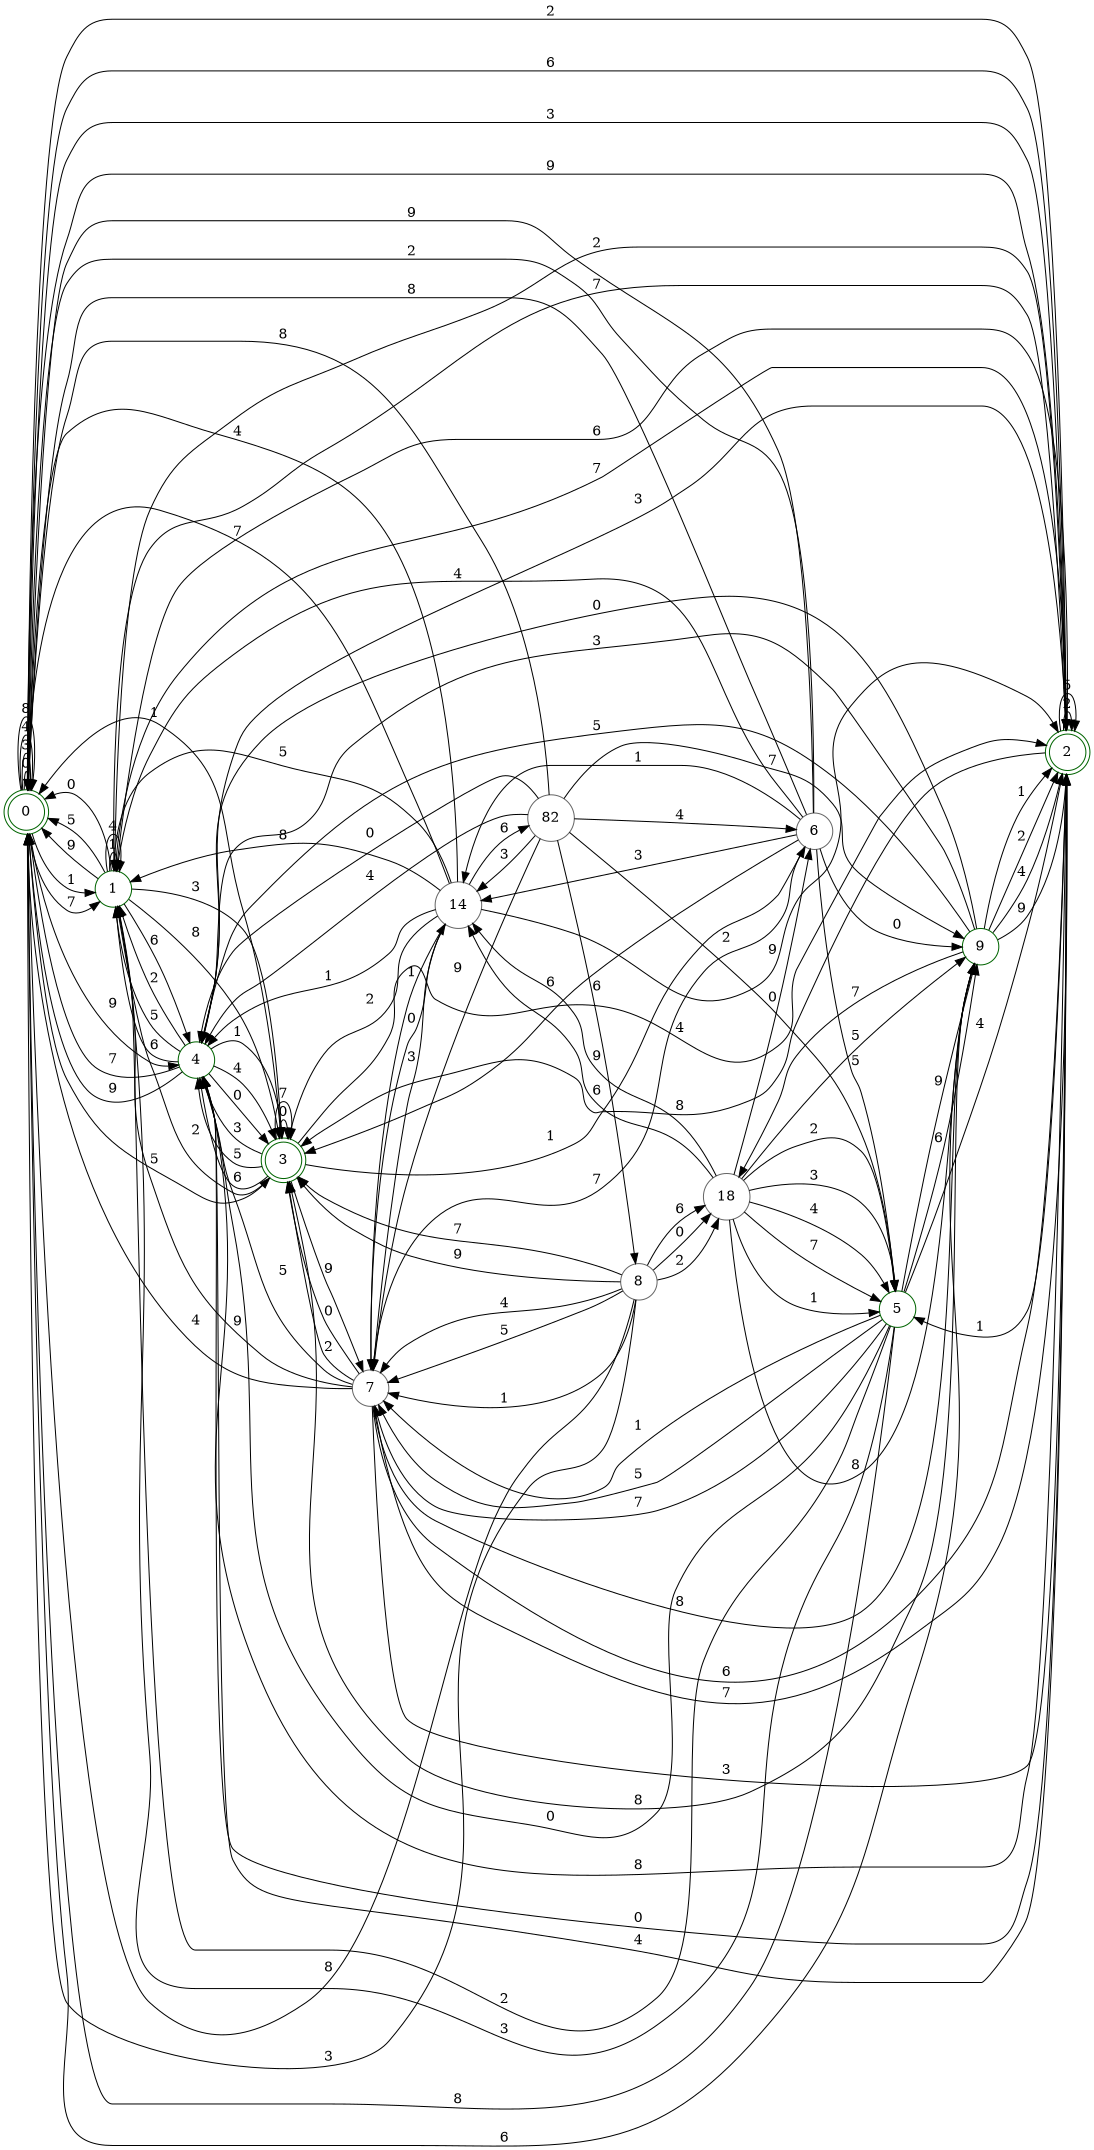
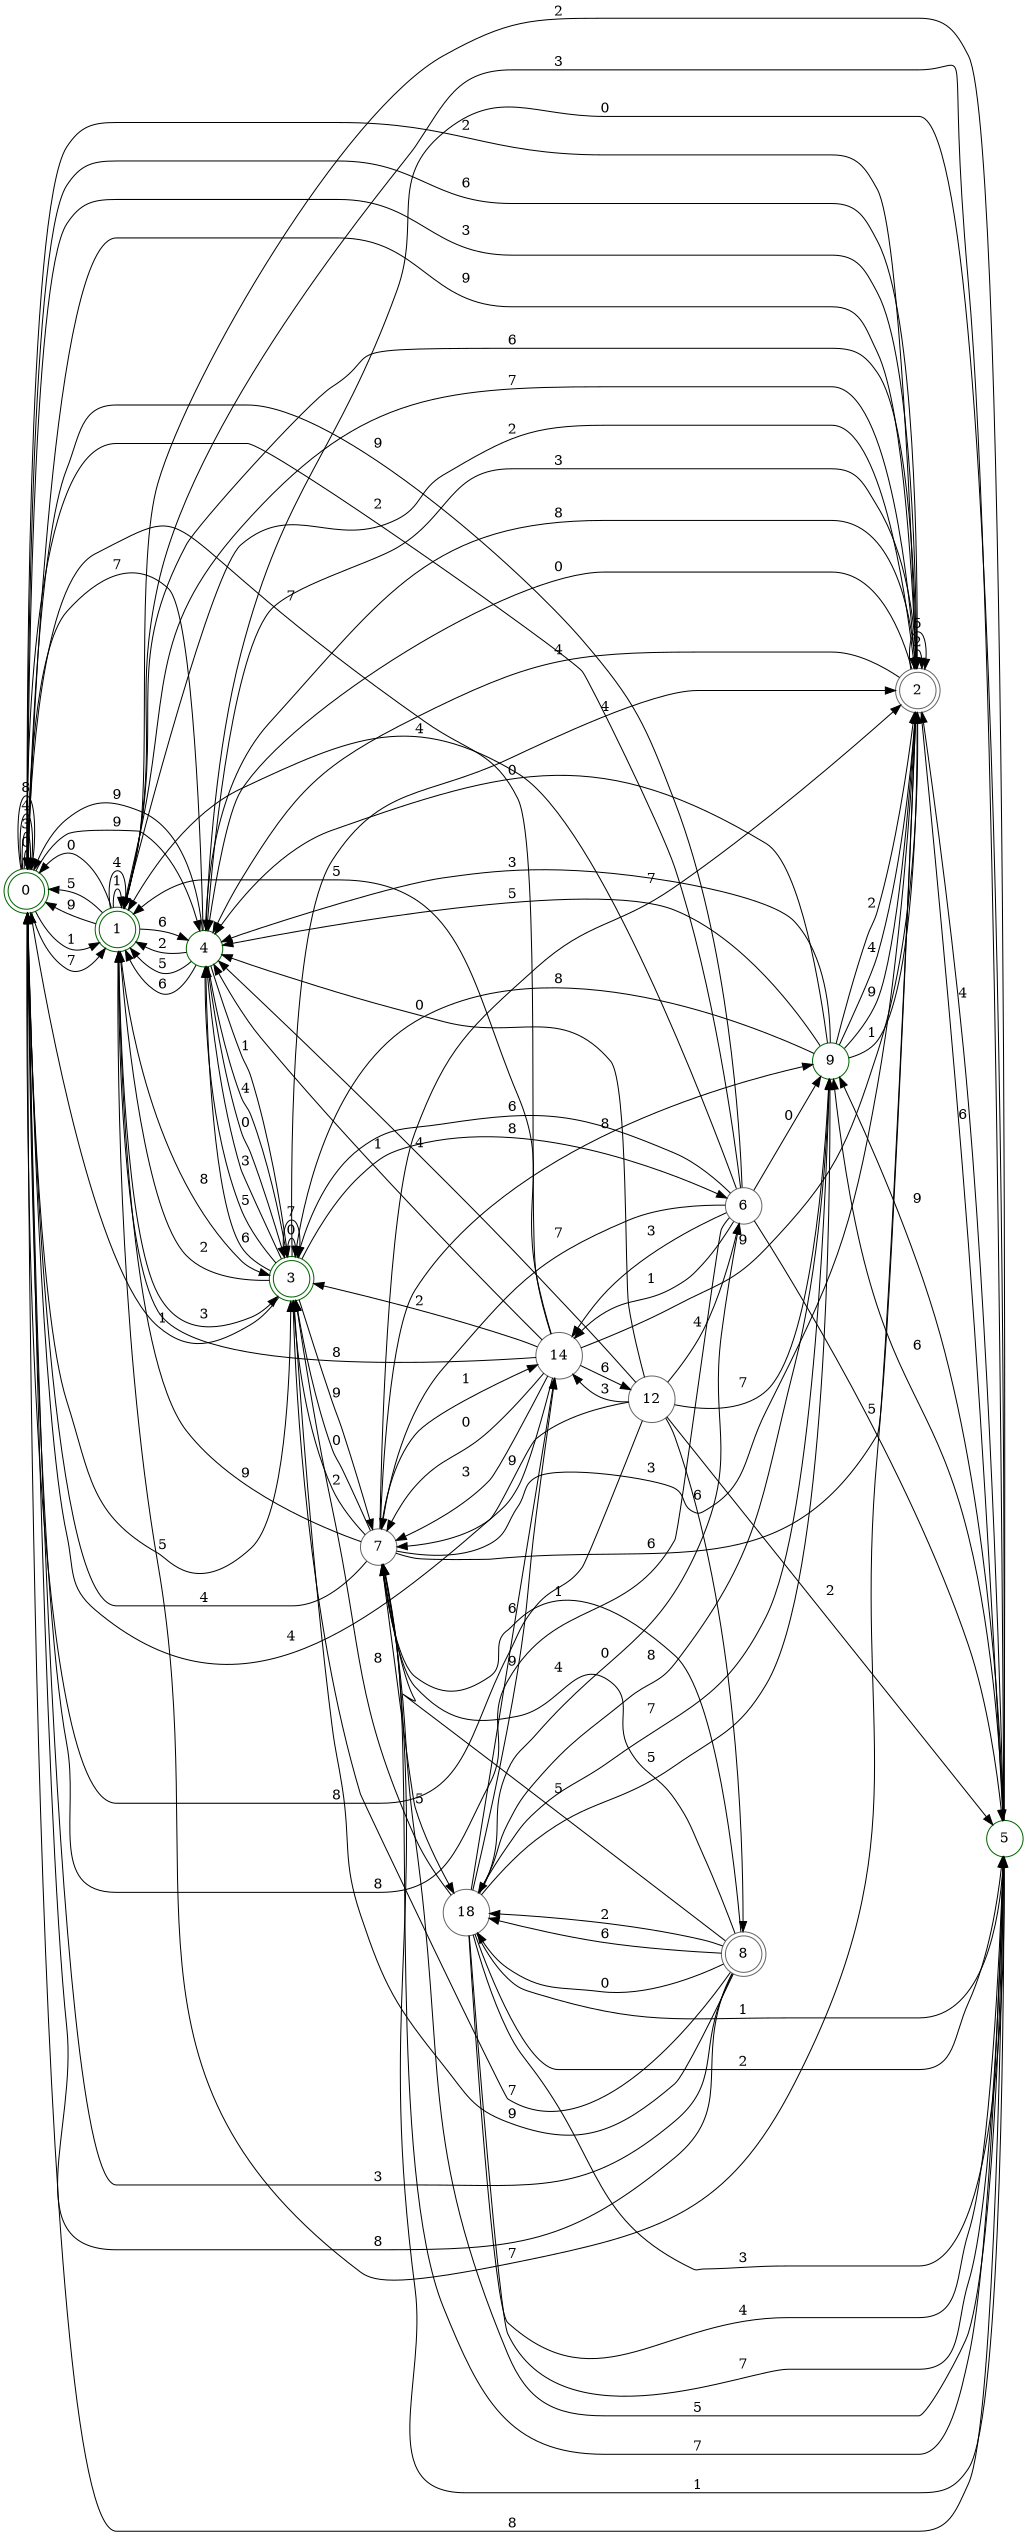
(1068, 752) -> (918, 691)
(551, 818) -> (652, 1399)
(113, 889) -> (117, 929)
(770, 1087) -> (351, 1611)
(551, 1137) -> (513, 1129)
(253, 1252) -> (403, 1728)
(639, 1282) -> (744, 1954)
(981, 1327) -> (963, 1115)
(345, 2145) -> none
